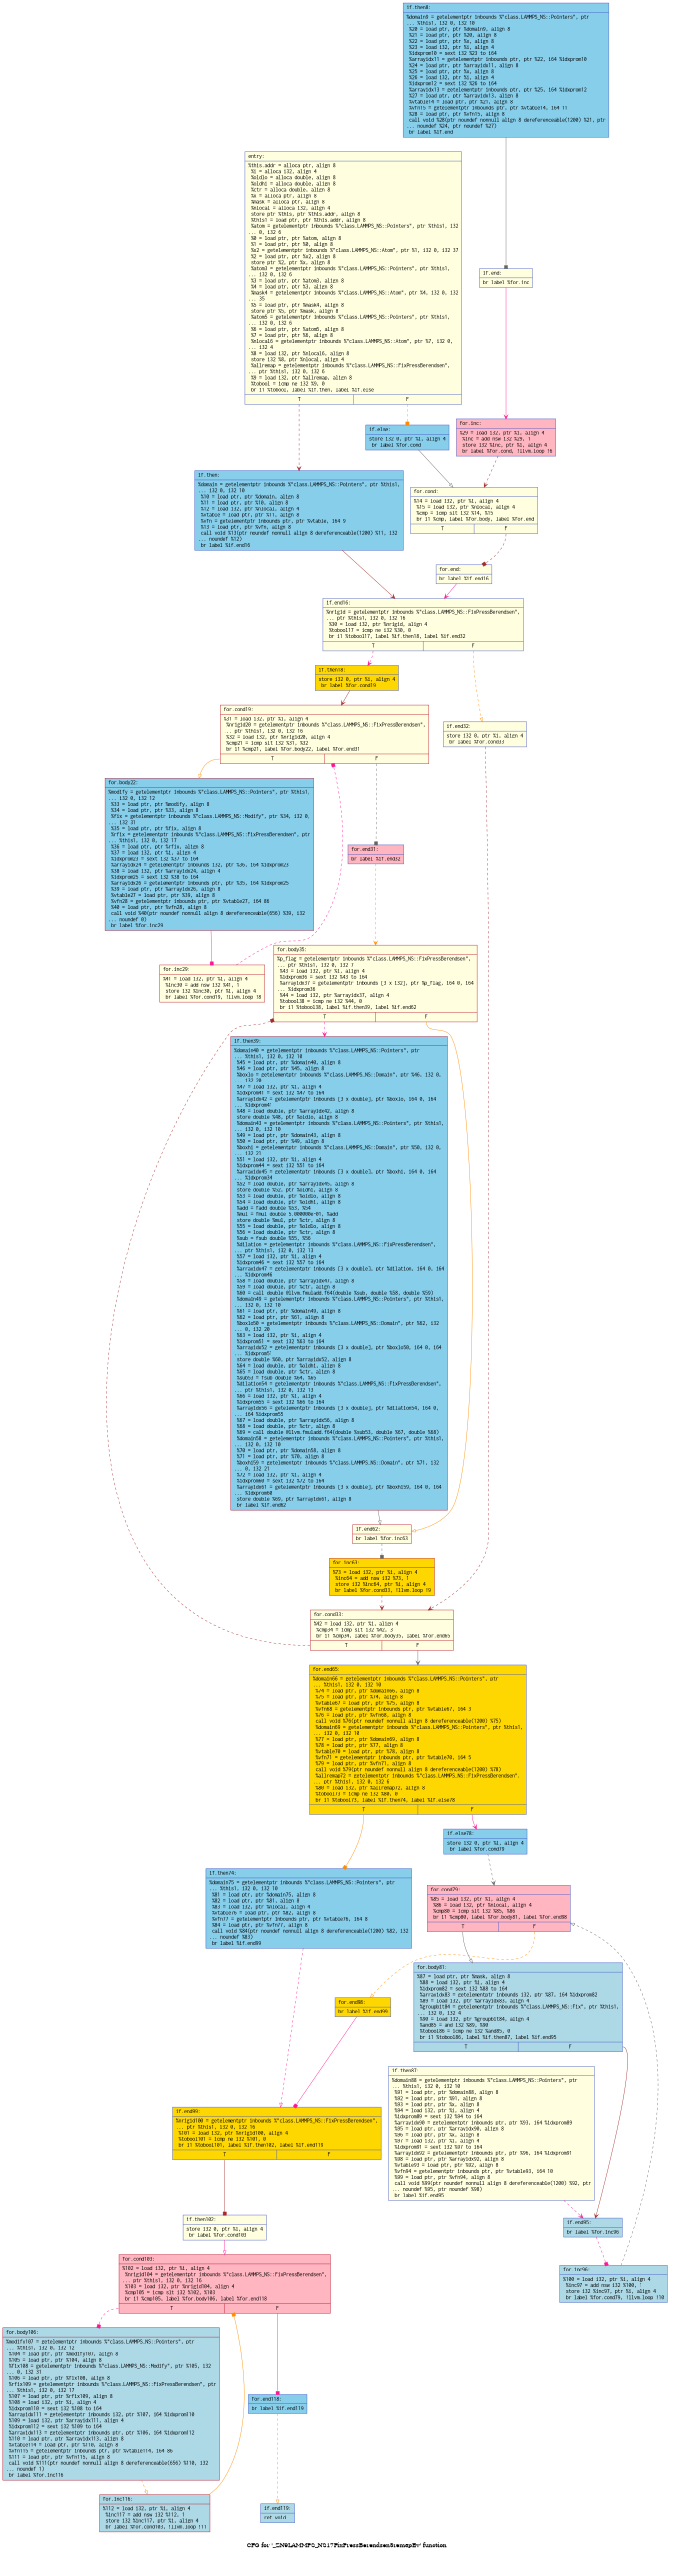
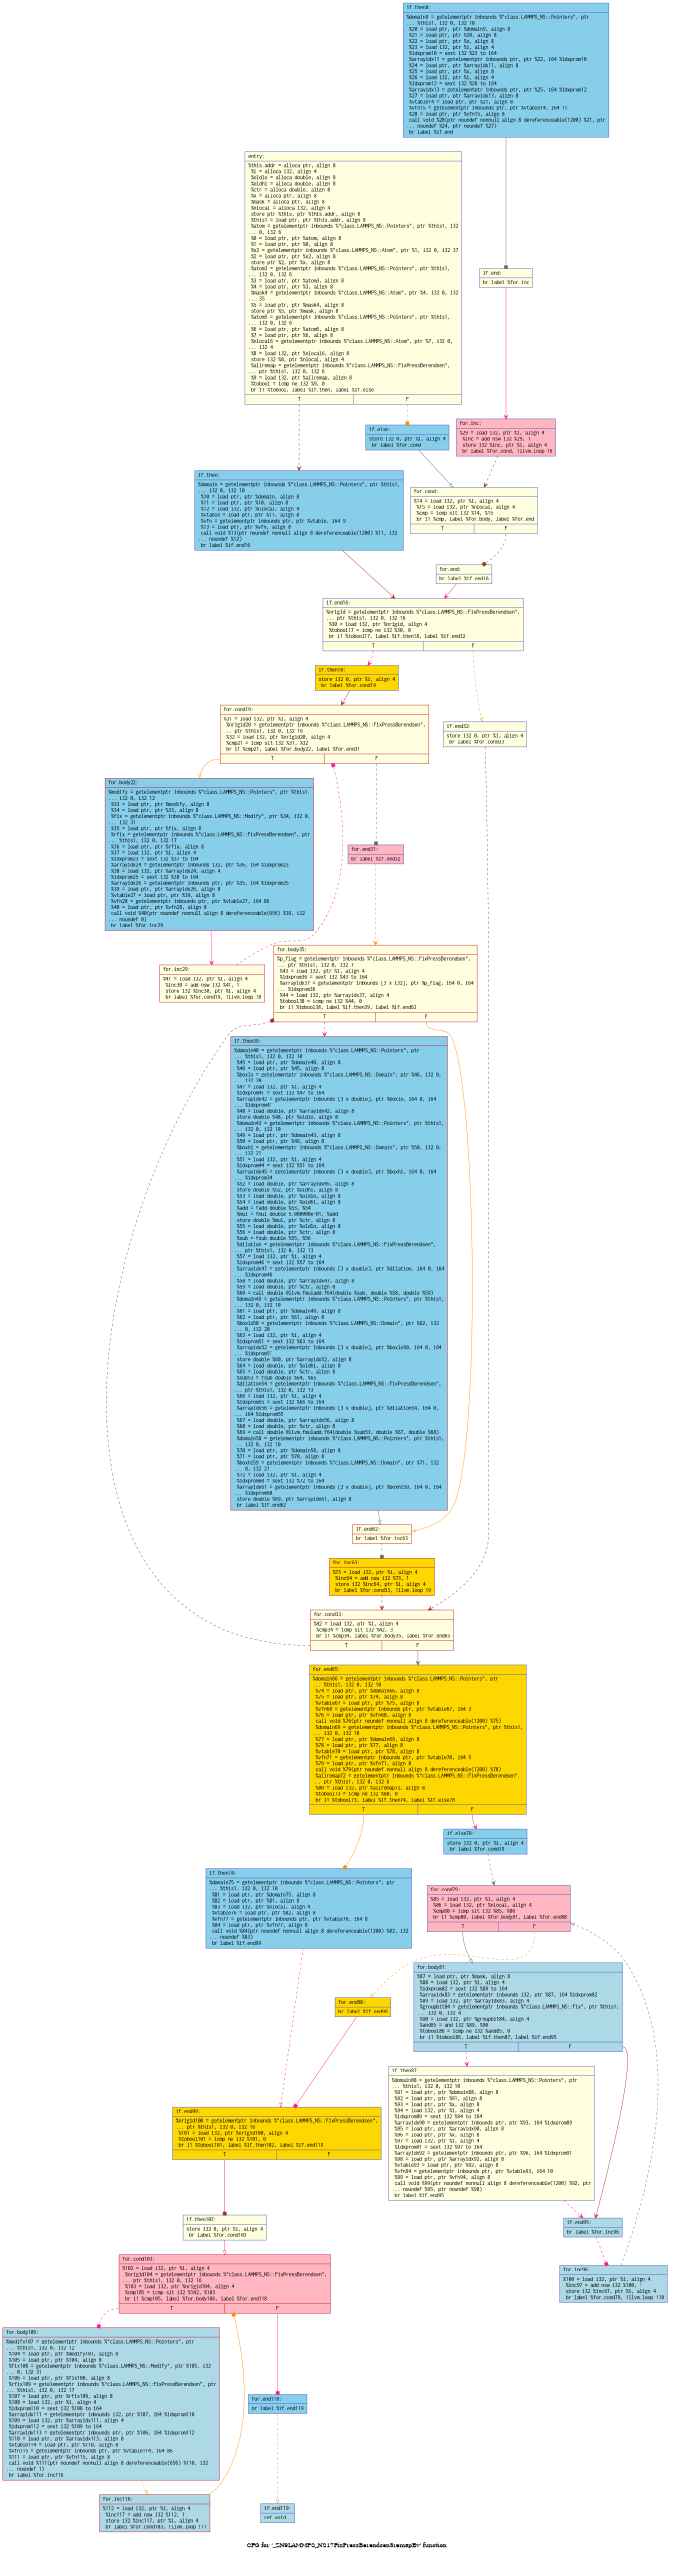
(211, 946) -> (211, 946)
none -> (466, 2057)
